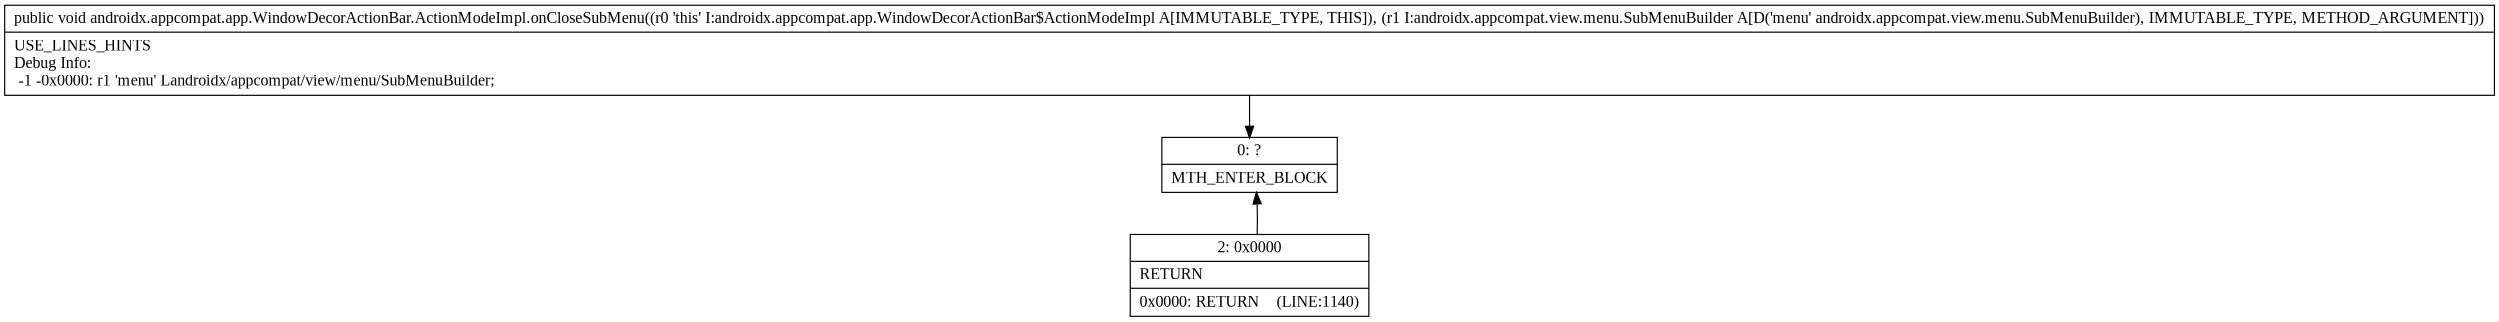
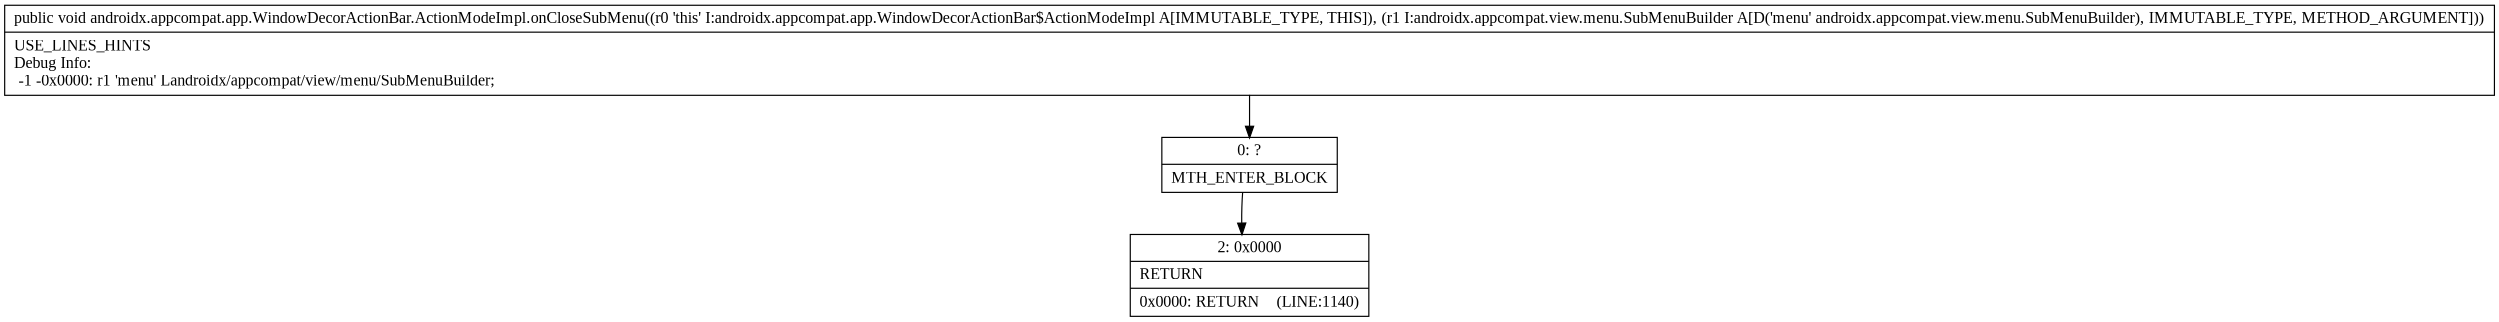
(1257, 220) -> (1242, 208)
